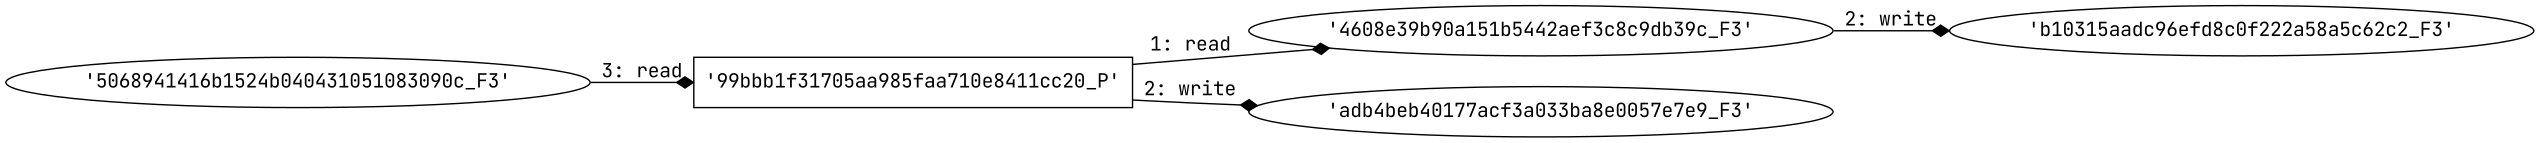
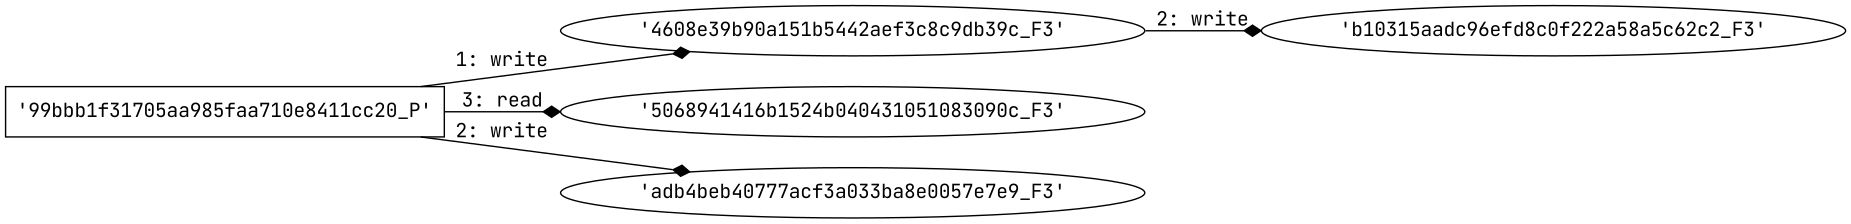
(1191, 45) -> (502, 61)
(634, 82) -> (494, 112)
(1541, 112) -> (853, 193)
